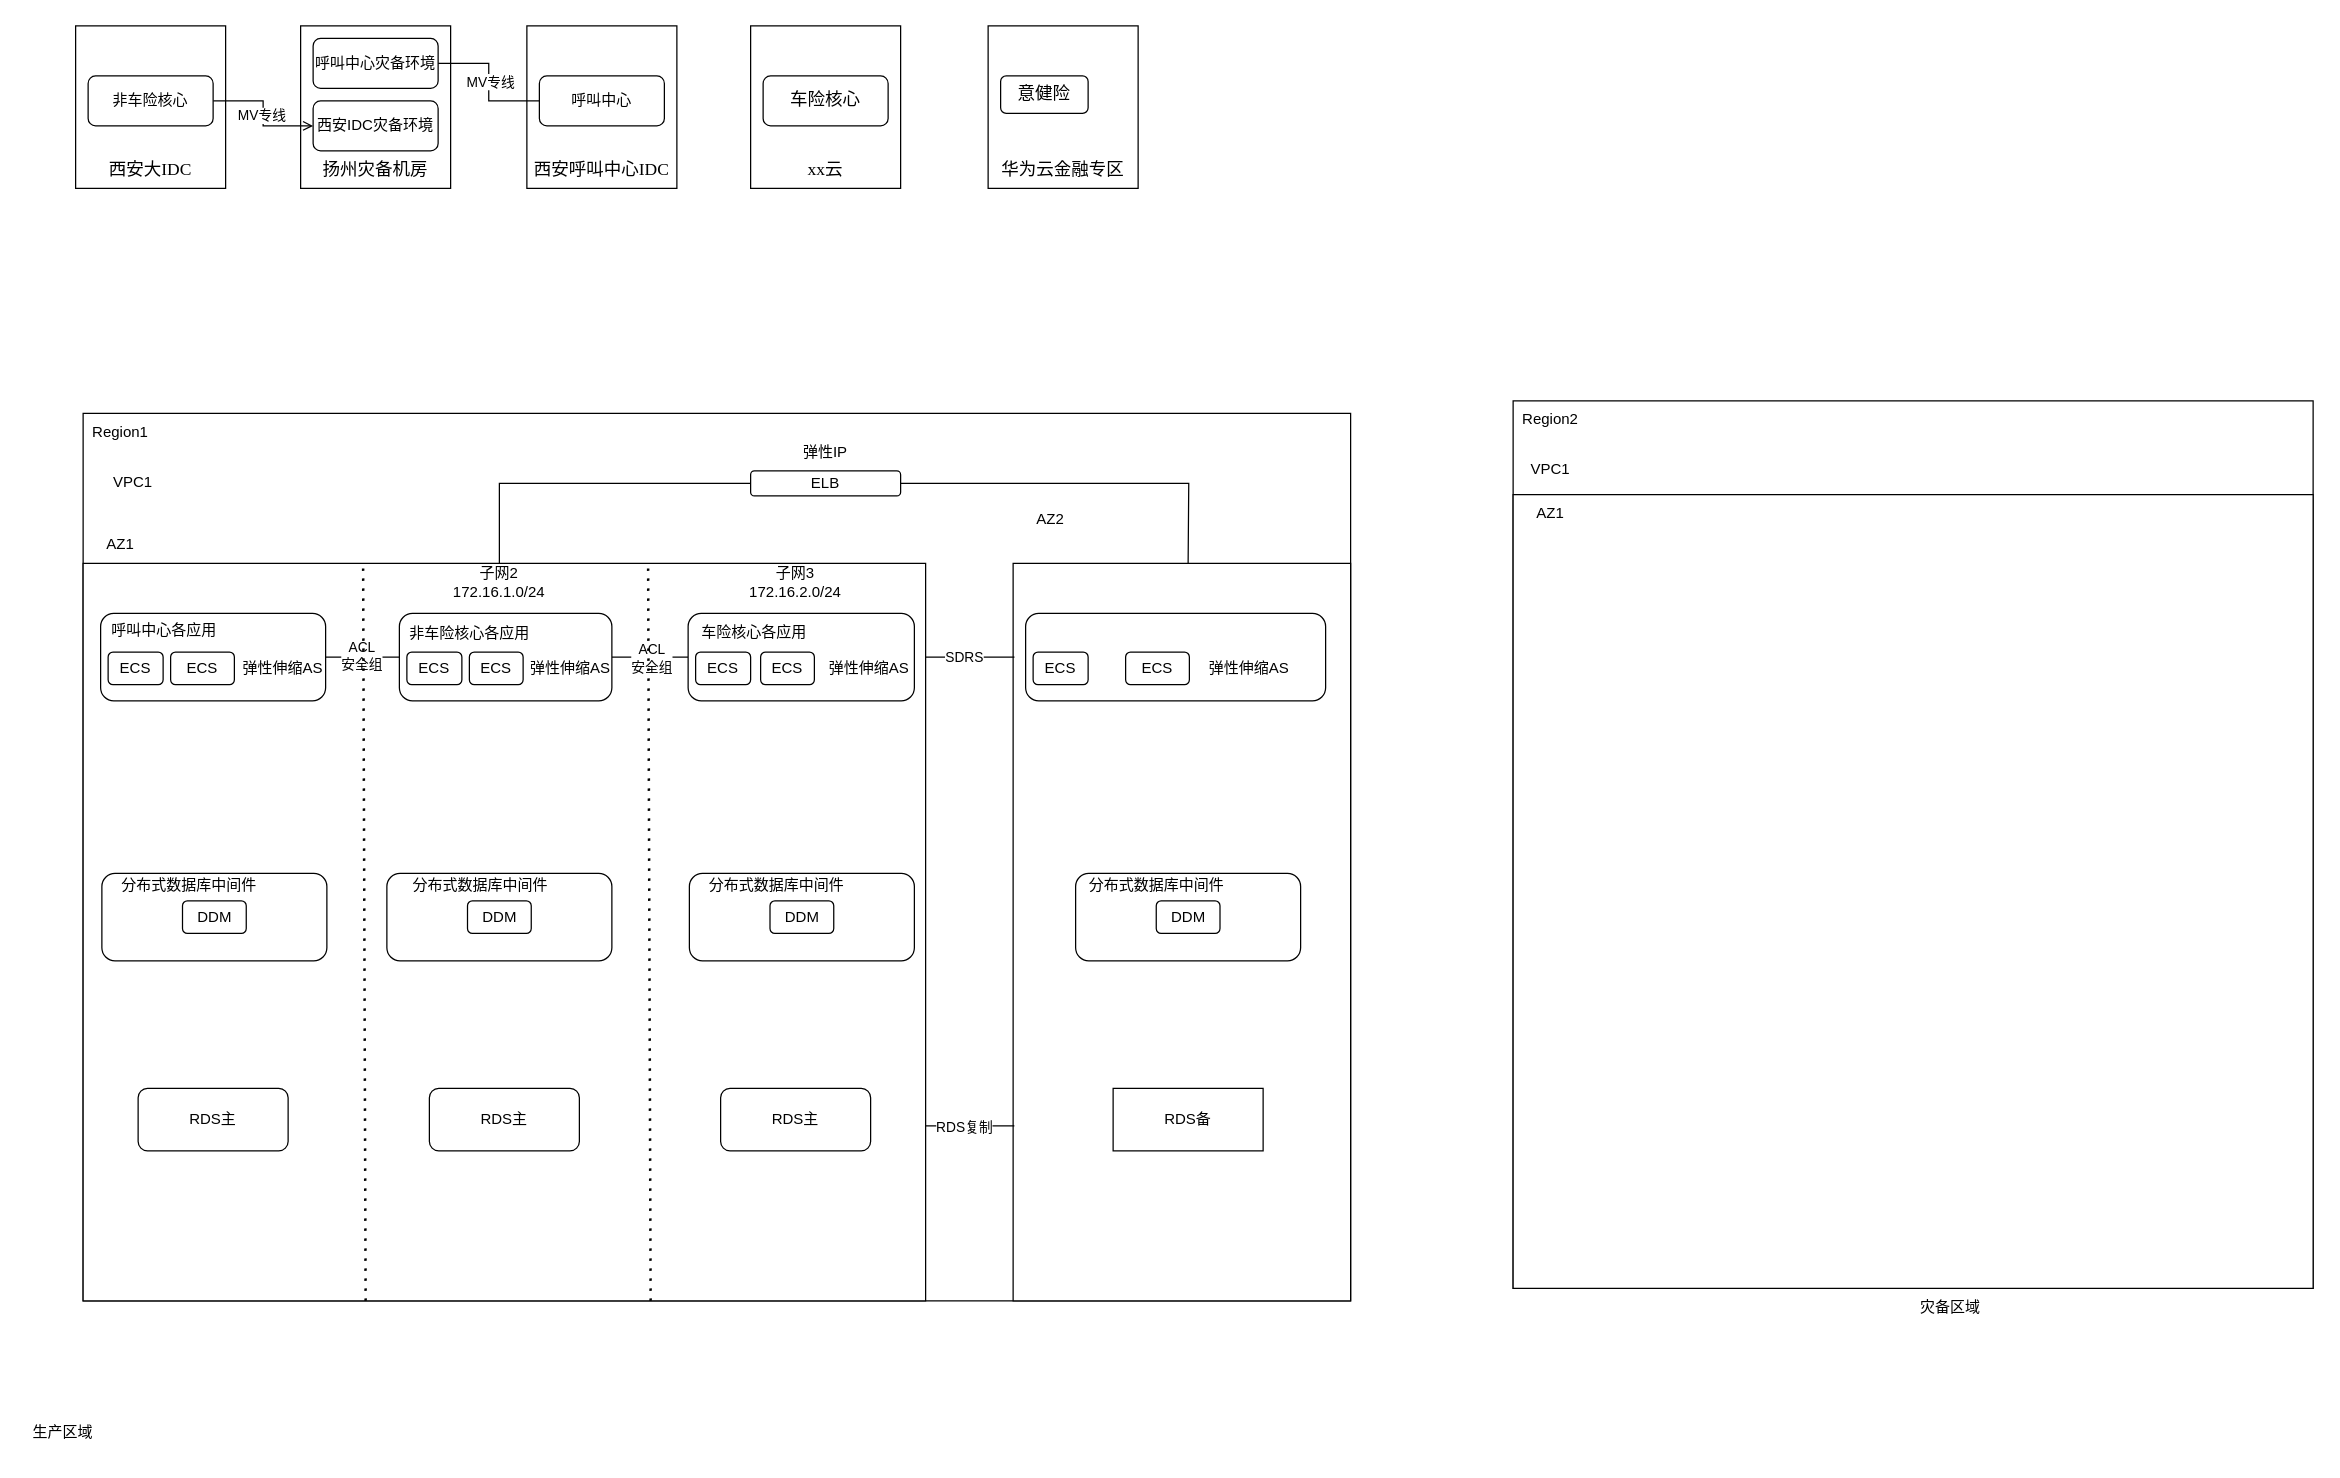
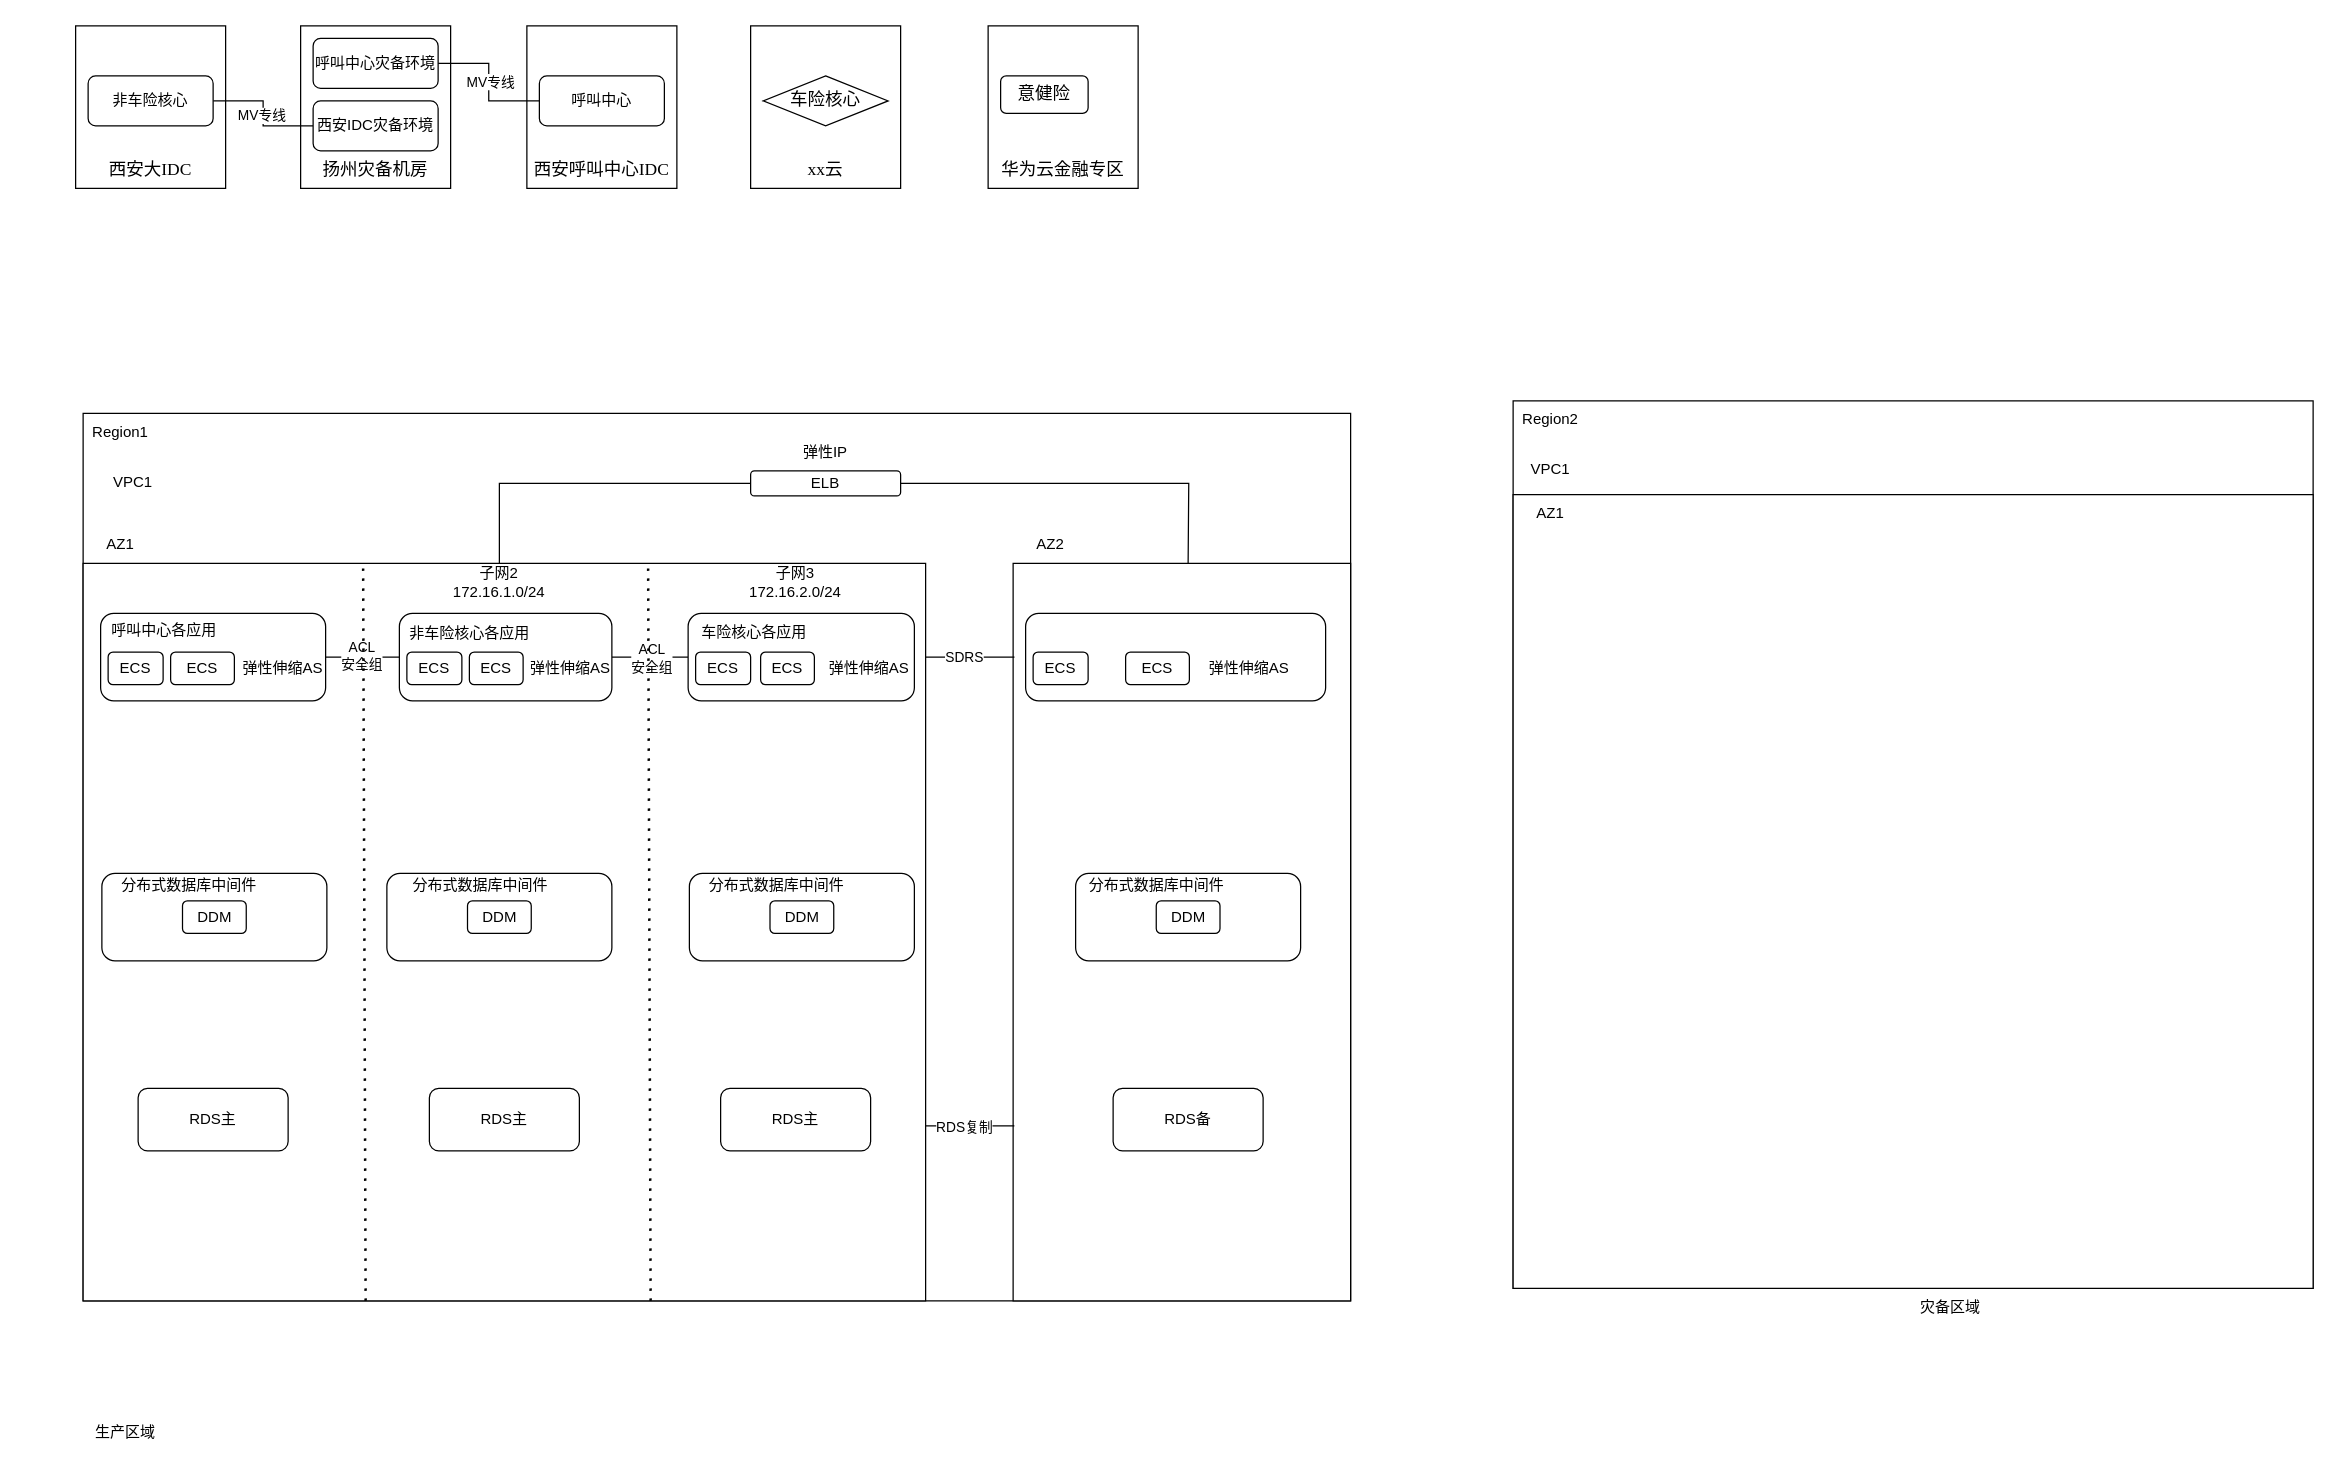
(826, 101) -> (826, 101)
(306, 126) -> (307, 126)
(1051, 519) -> (1051, 544)
(1188, 1119) -> (1188, 1119)
(63, 1432) -> (126, 1432)
